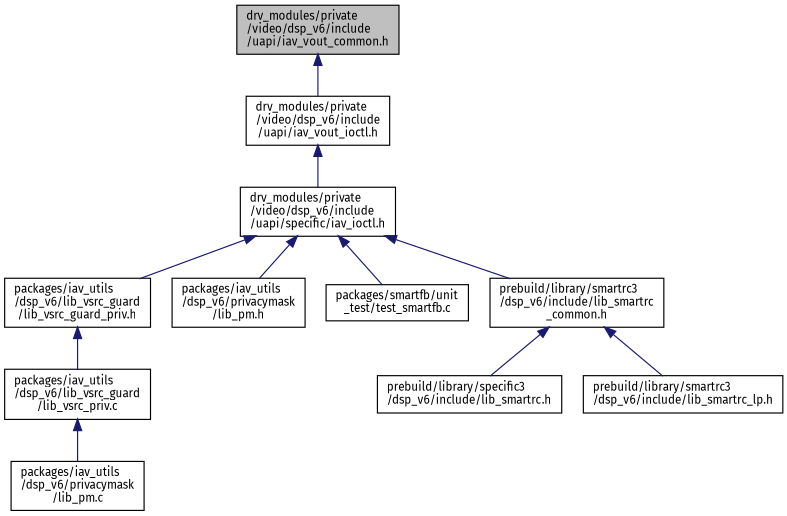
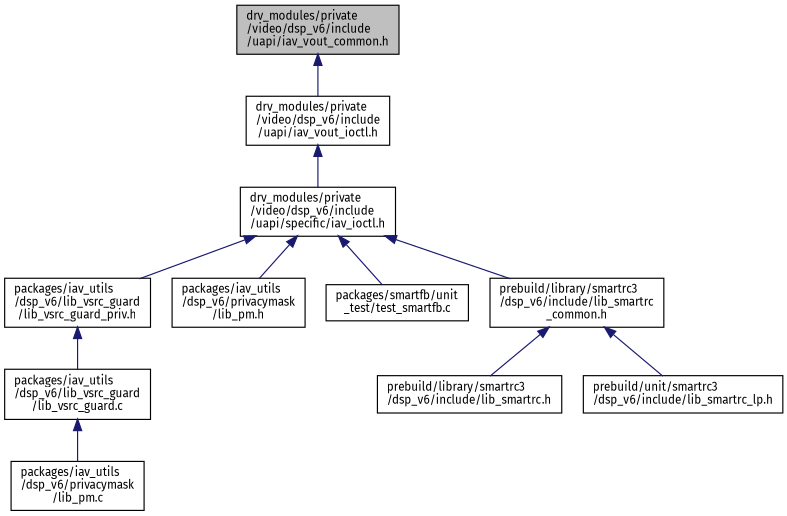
(78, 394) -> (78, 394)
(470, 394) -> (470, 394)
(683, 394) -> (683, 394)
